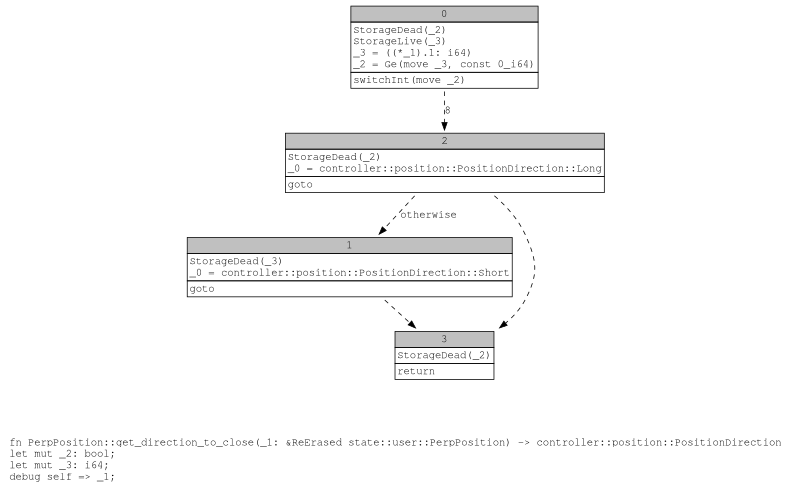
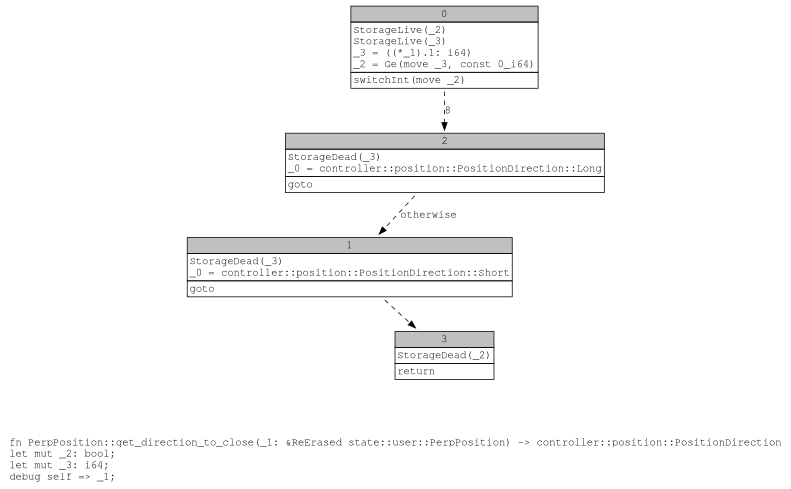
(400, 30) -> (400, 30)
(335, 157) -> (335, 157)
(533, 258) -> none
